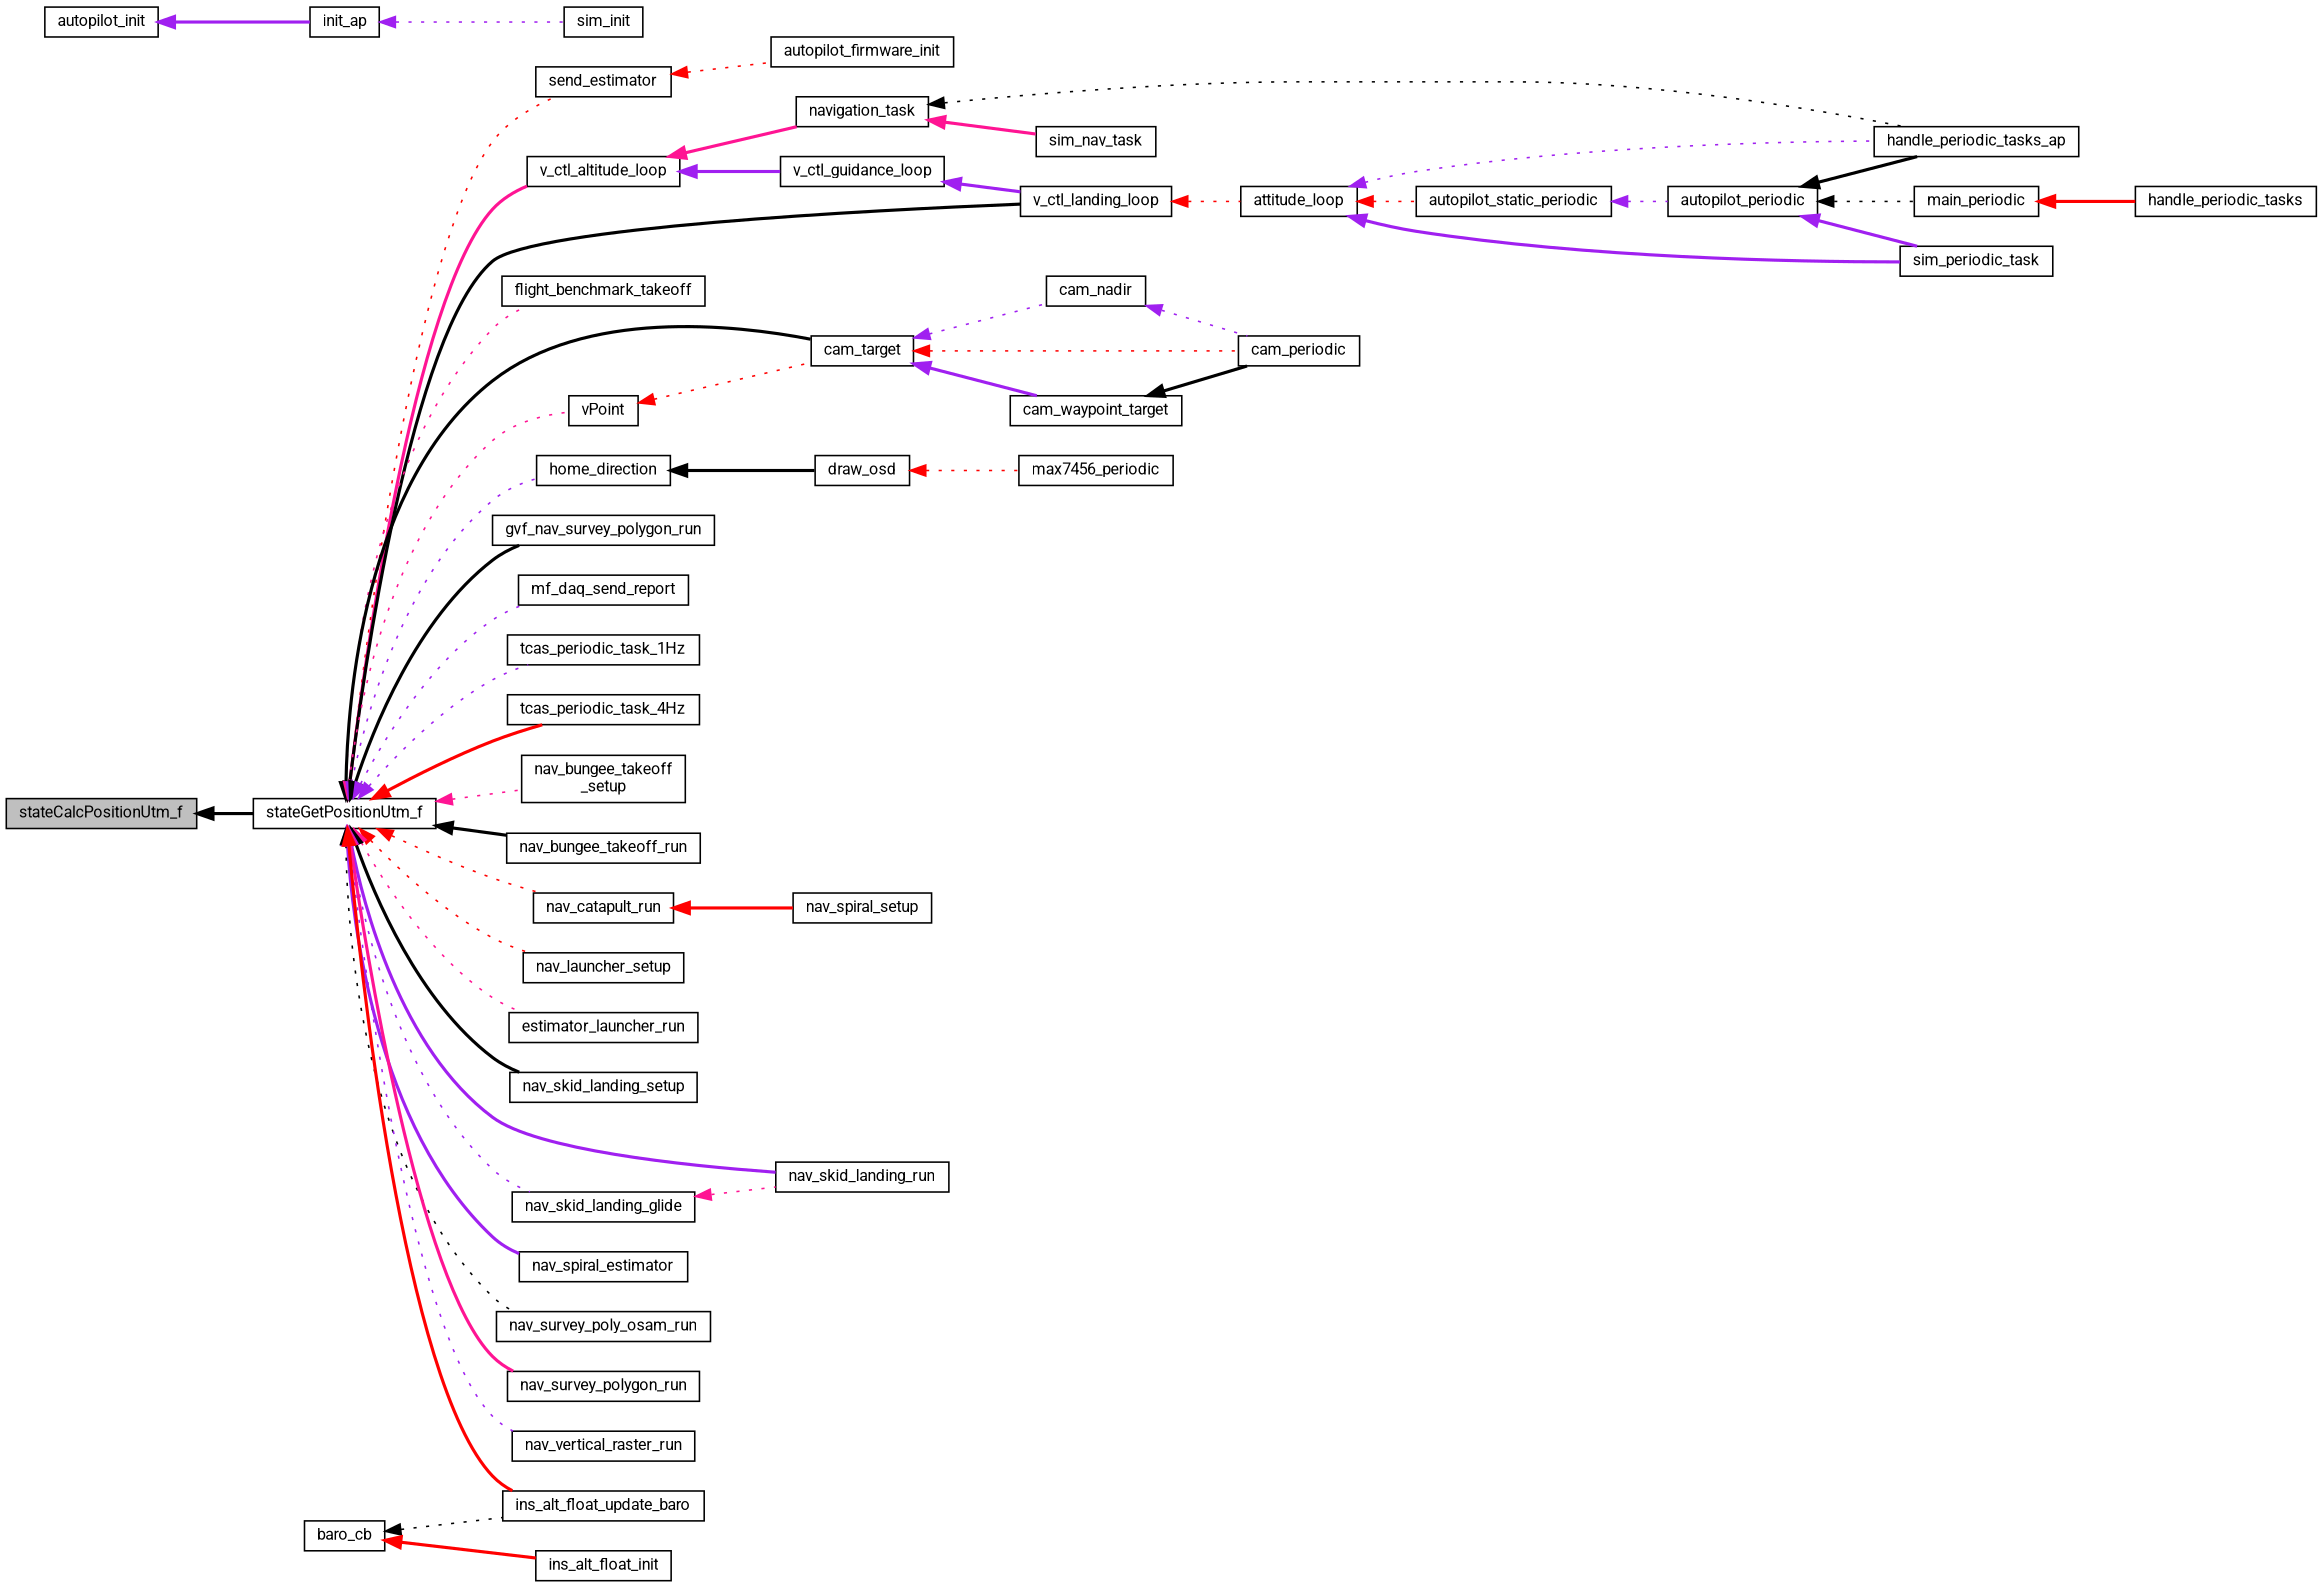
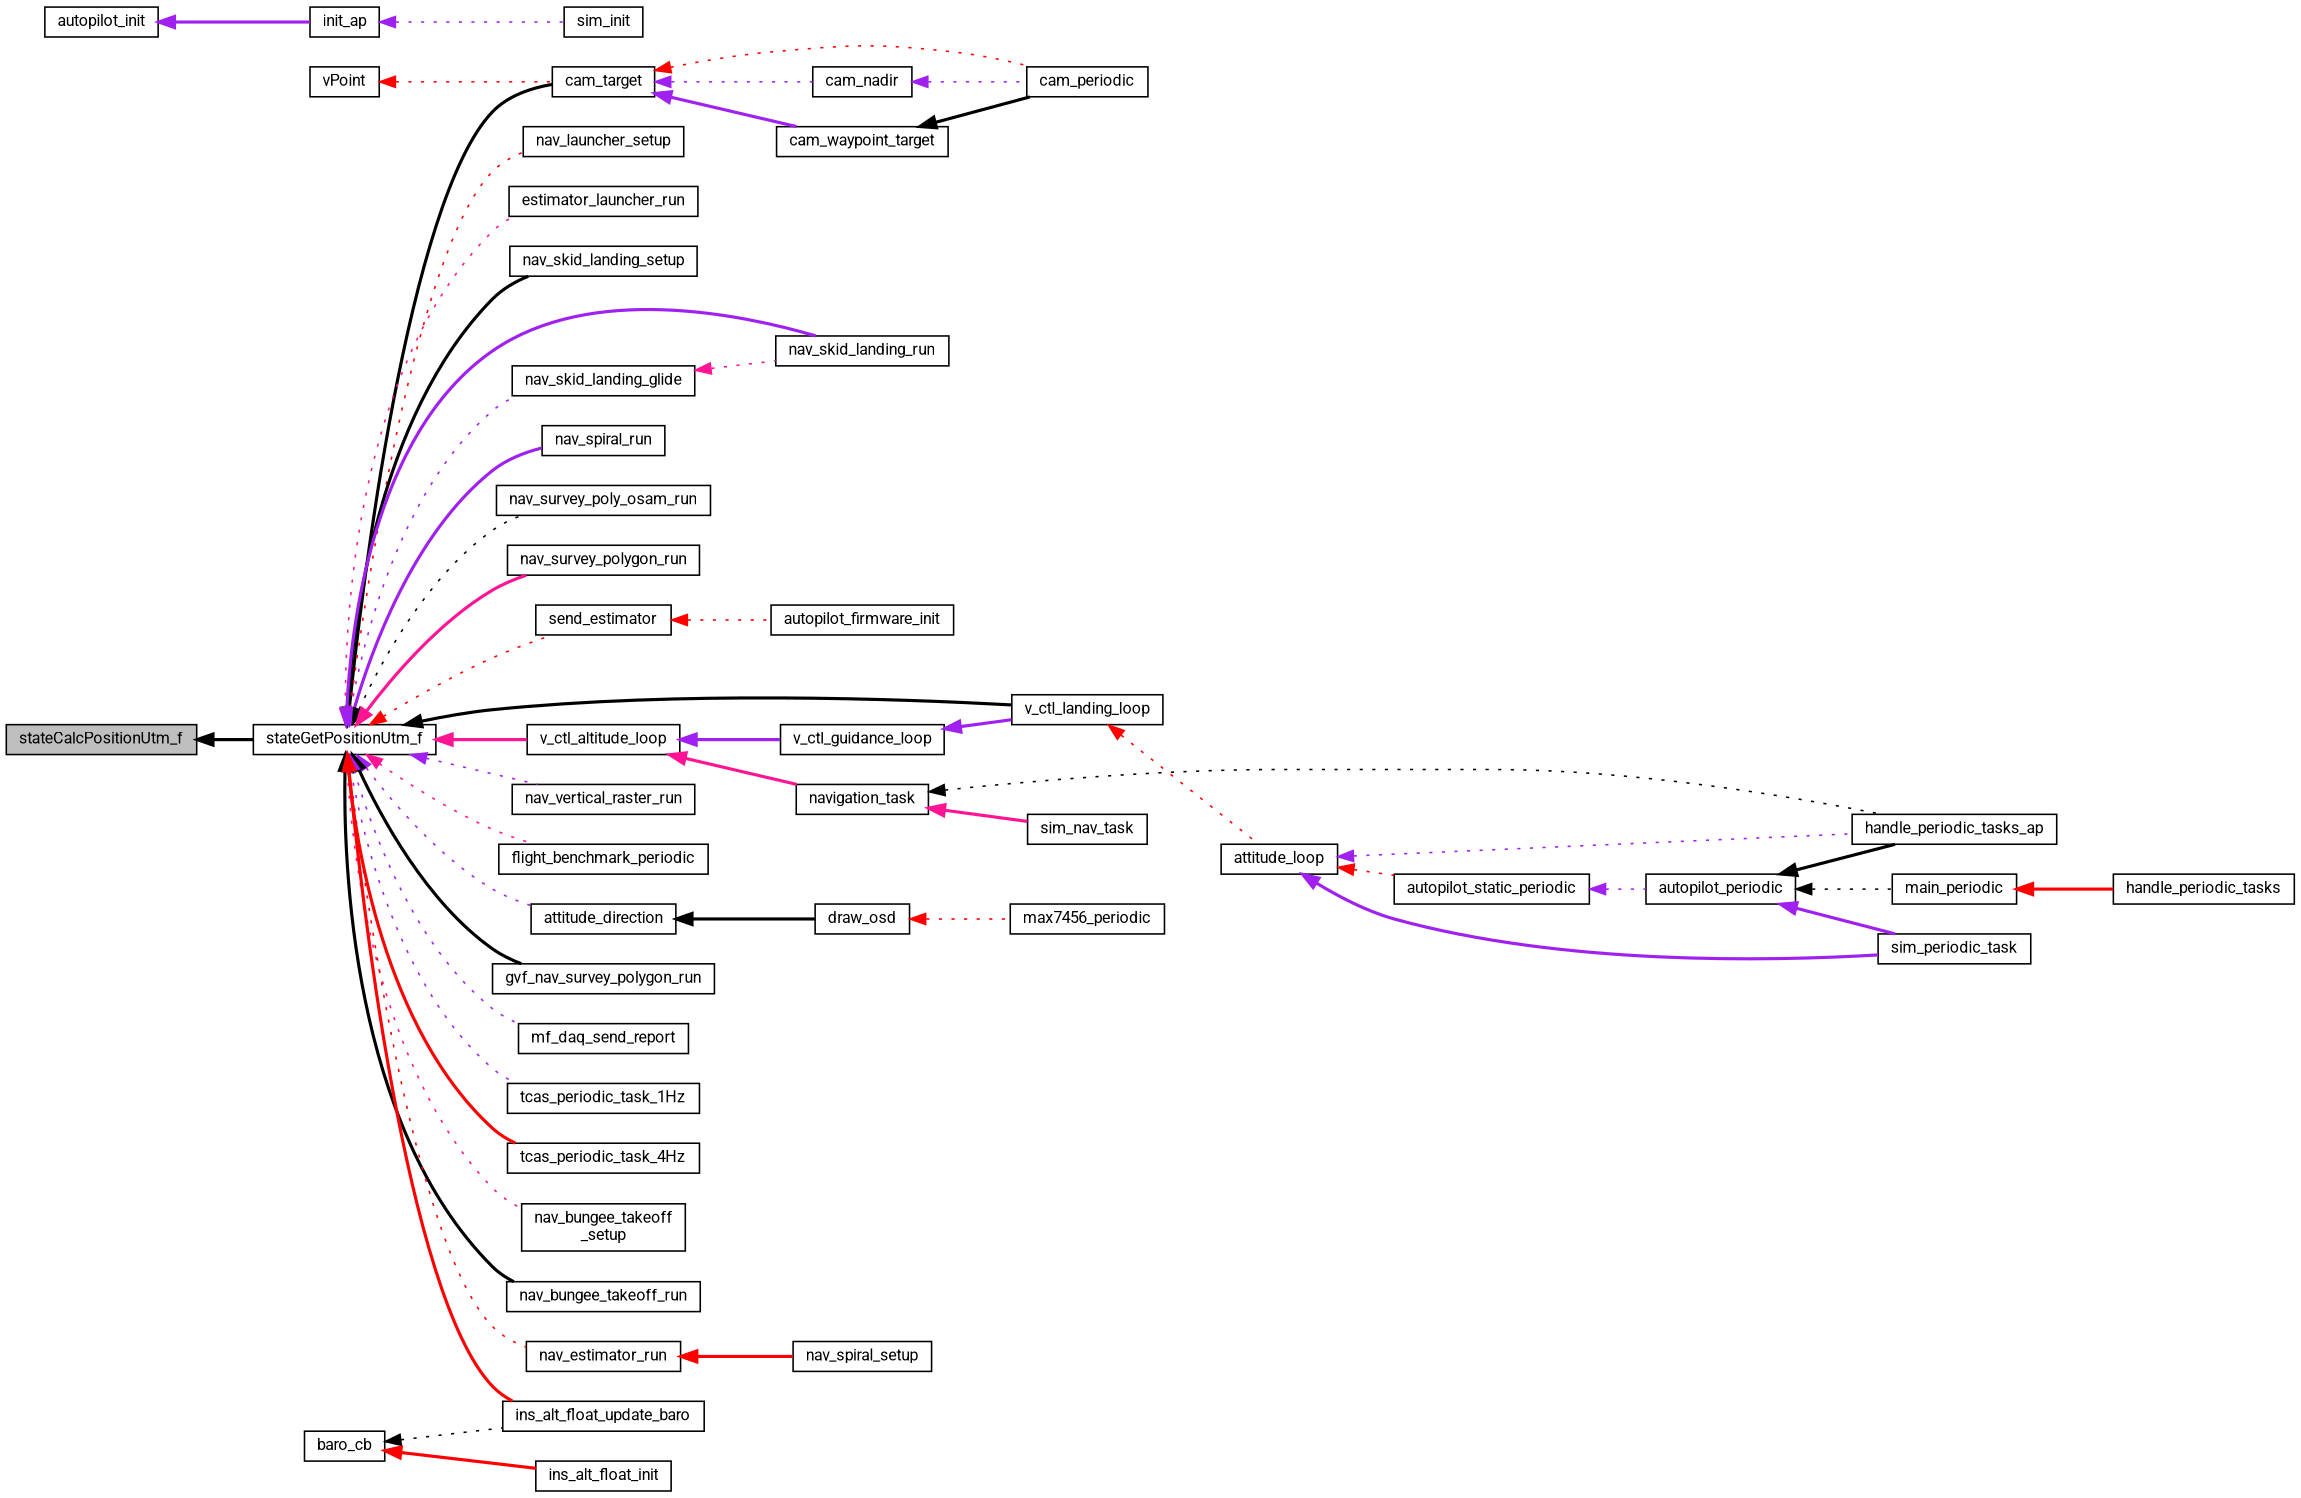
(603, 291) -> (603, 859)
(603, 471) -> (603, 919)
(409, 561) -> none
(603, 908) -> (603, 1356)
(603, 1267) -> (603, 441)
